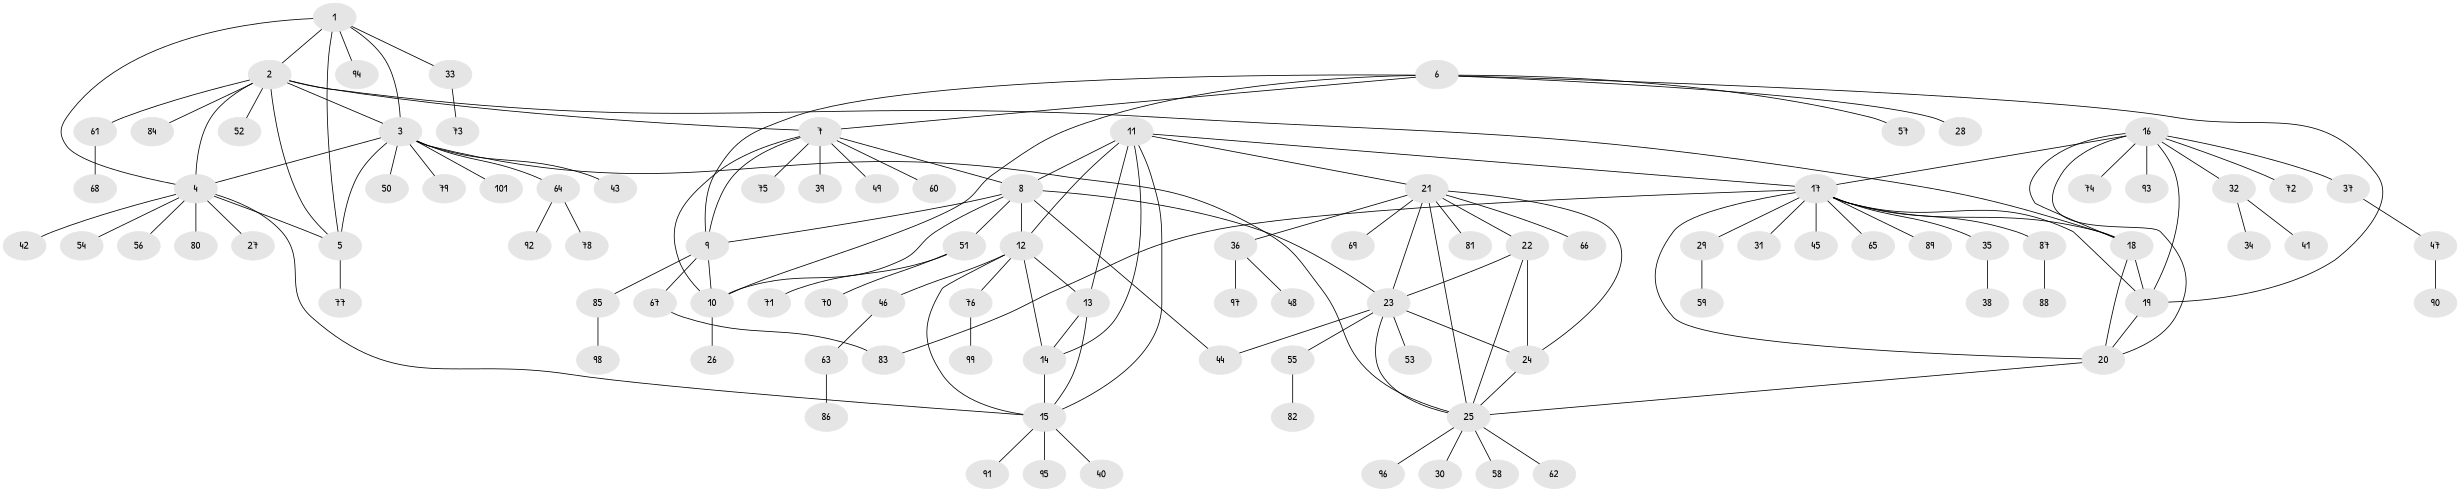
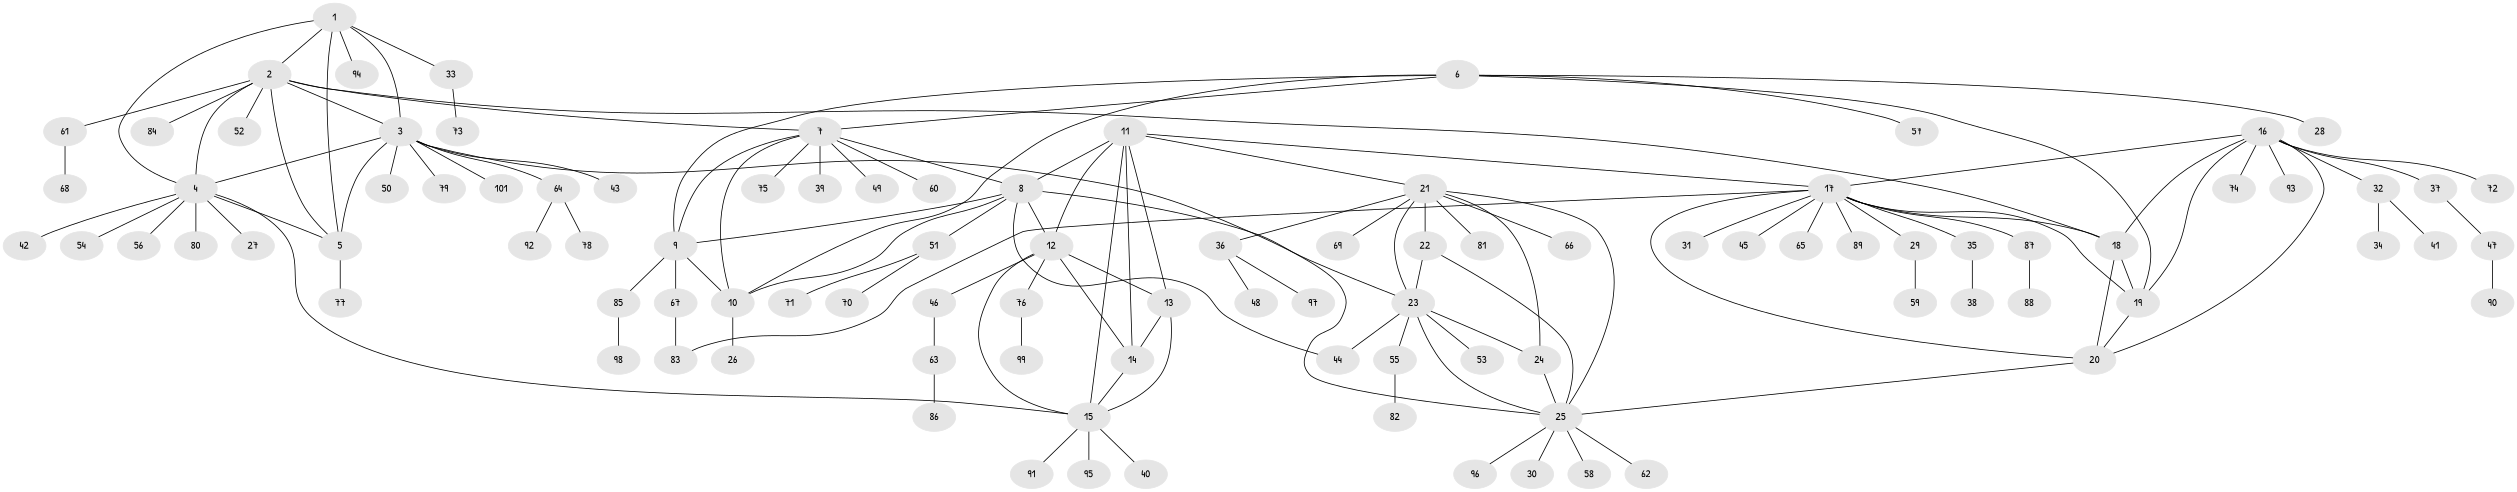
(1527, 303) -> none
